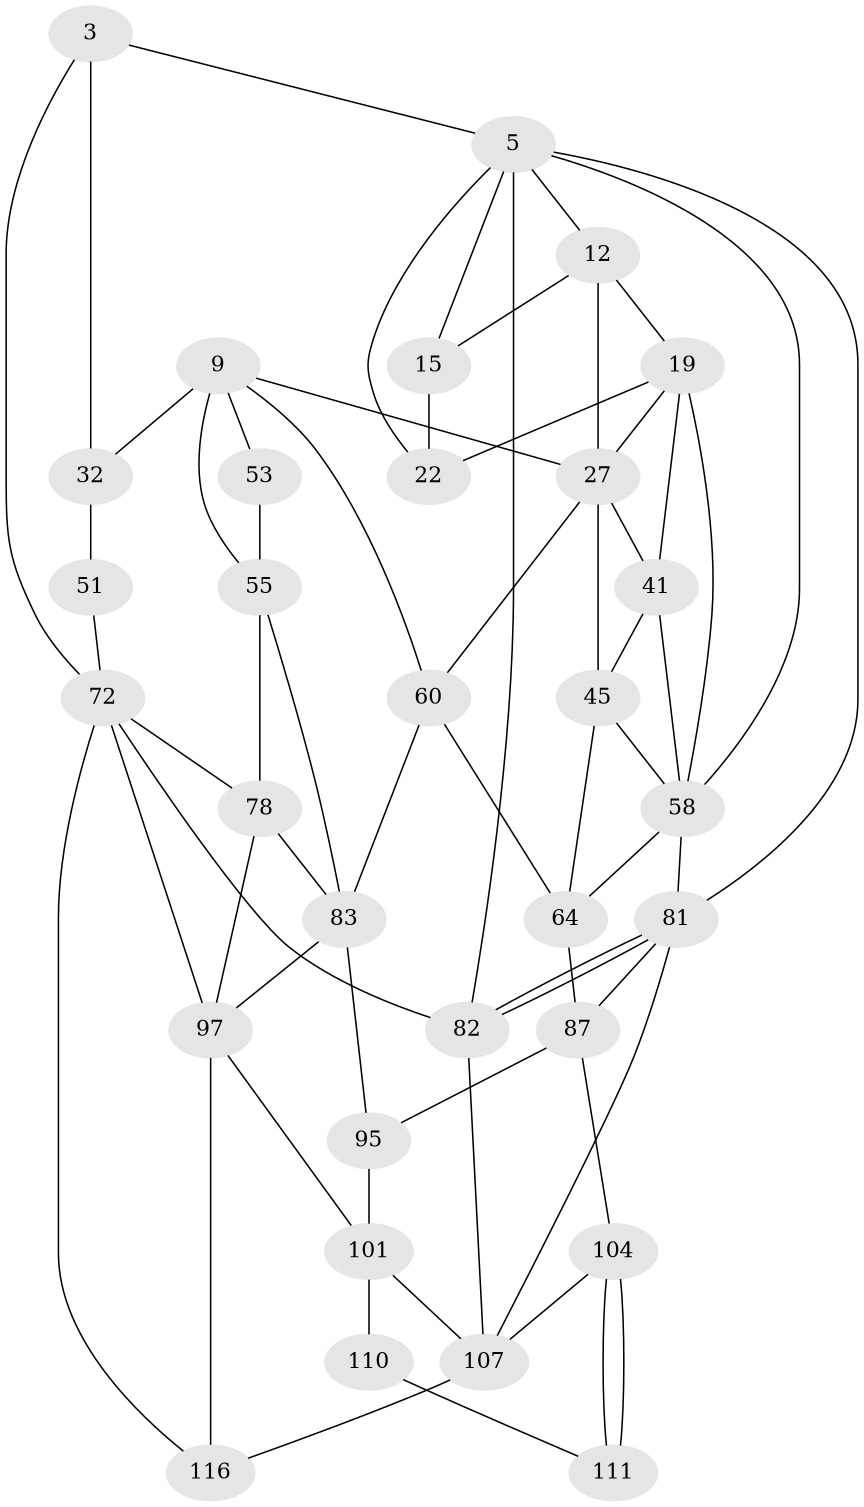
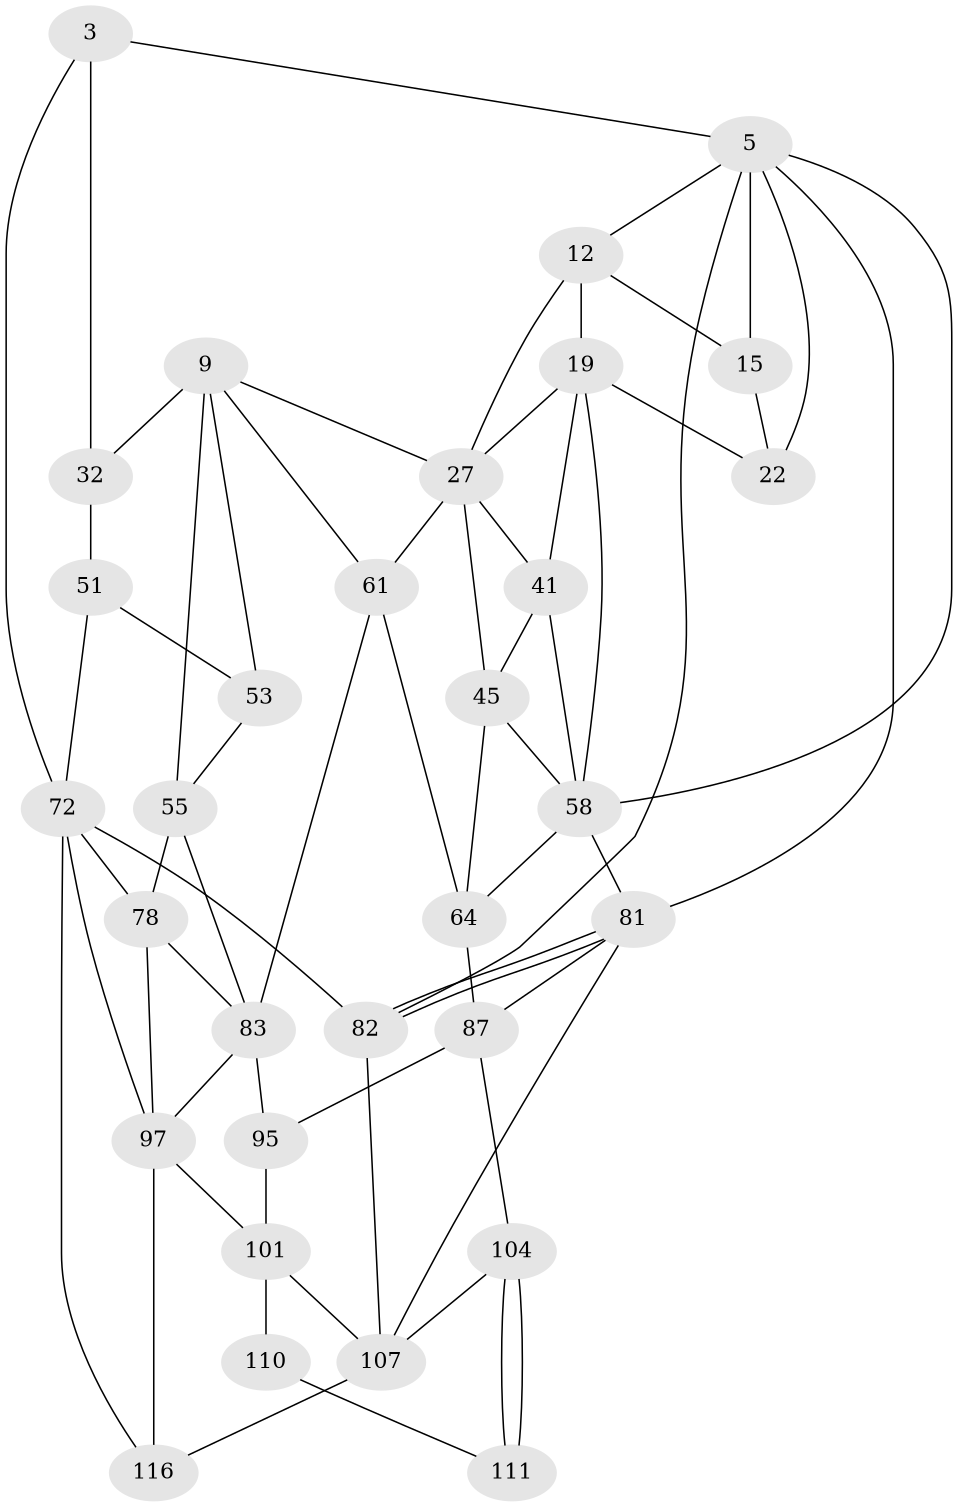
none -> (175, 643)
(429, 698) -> (377, 587)
